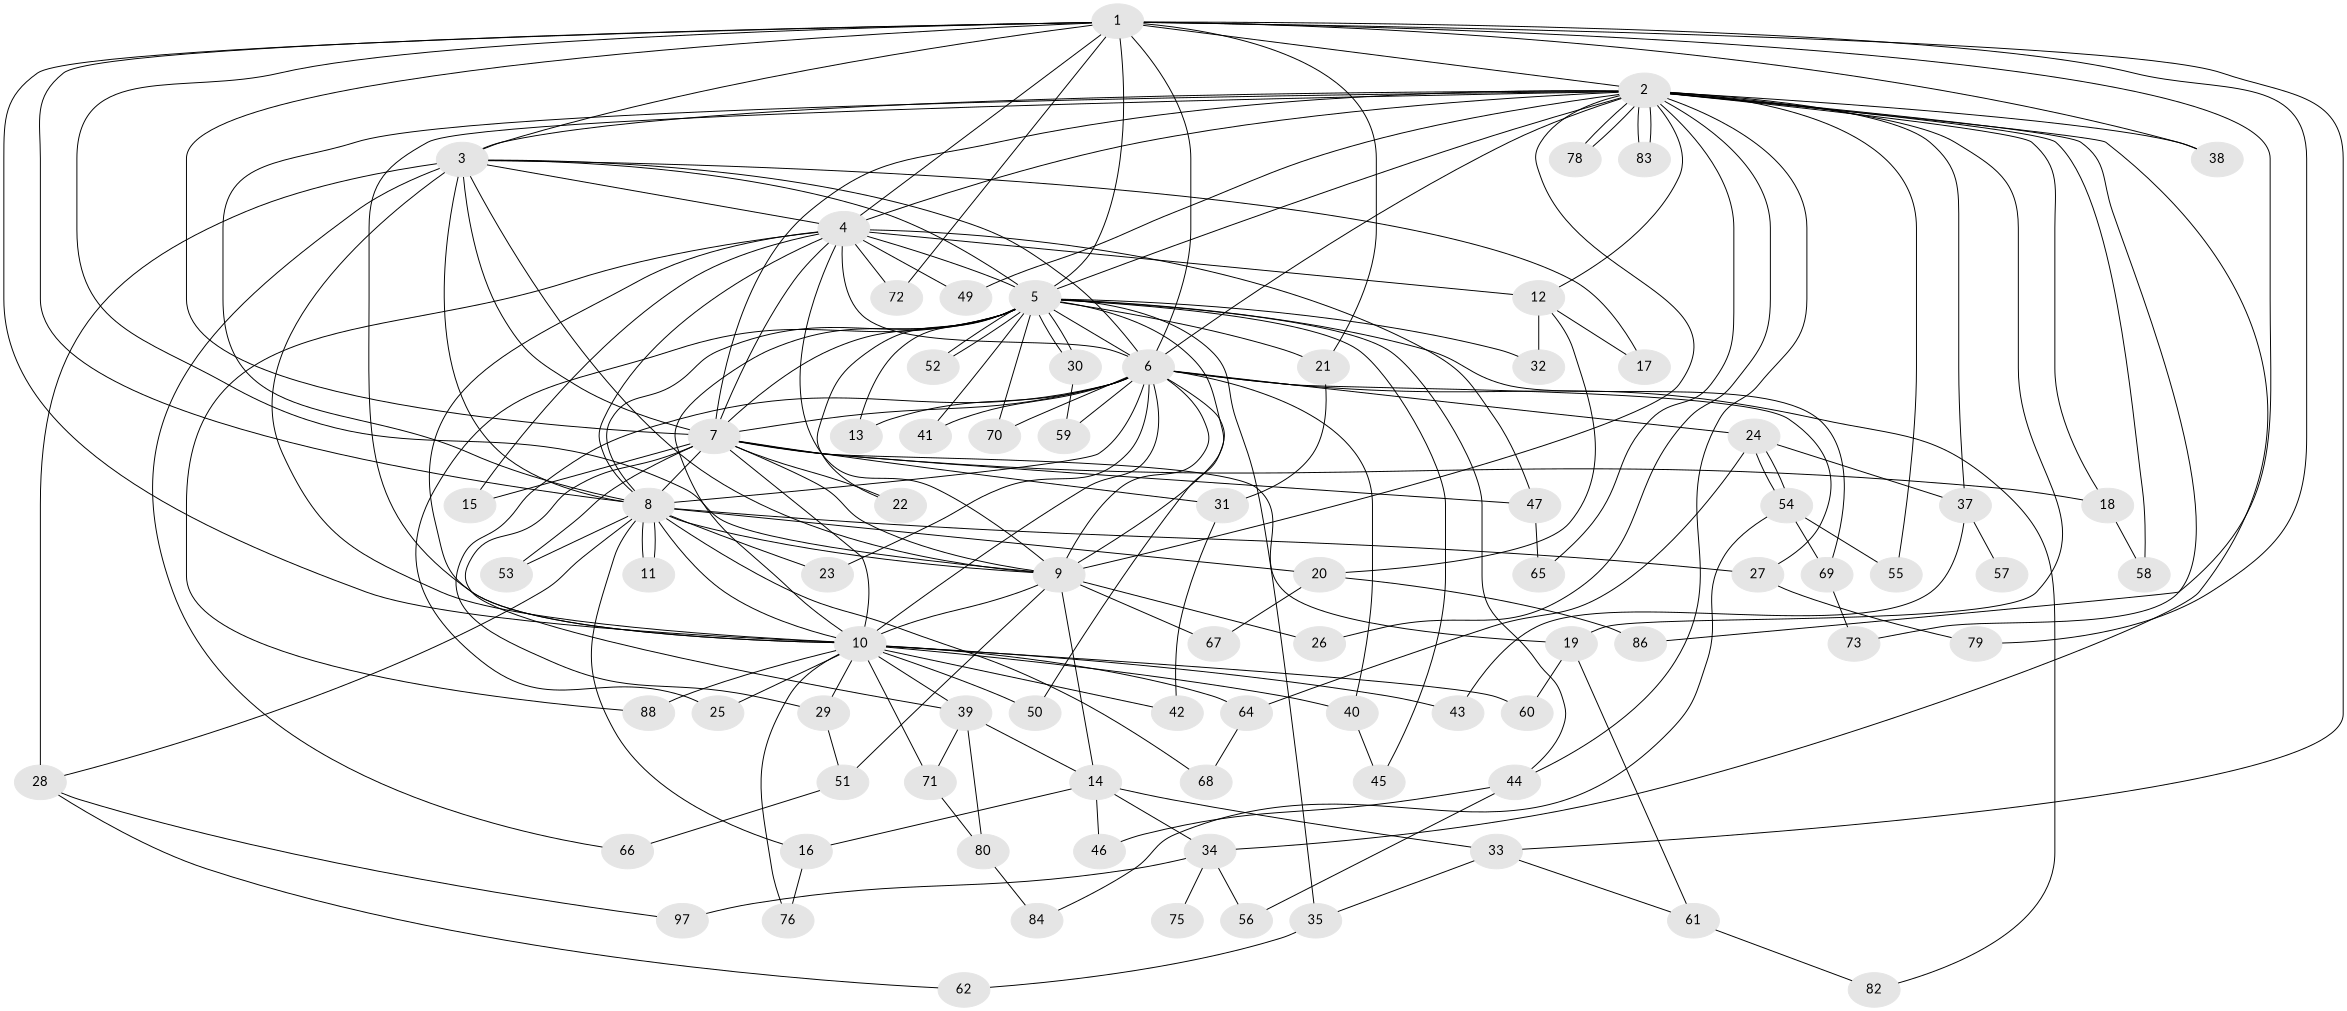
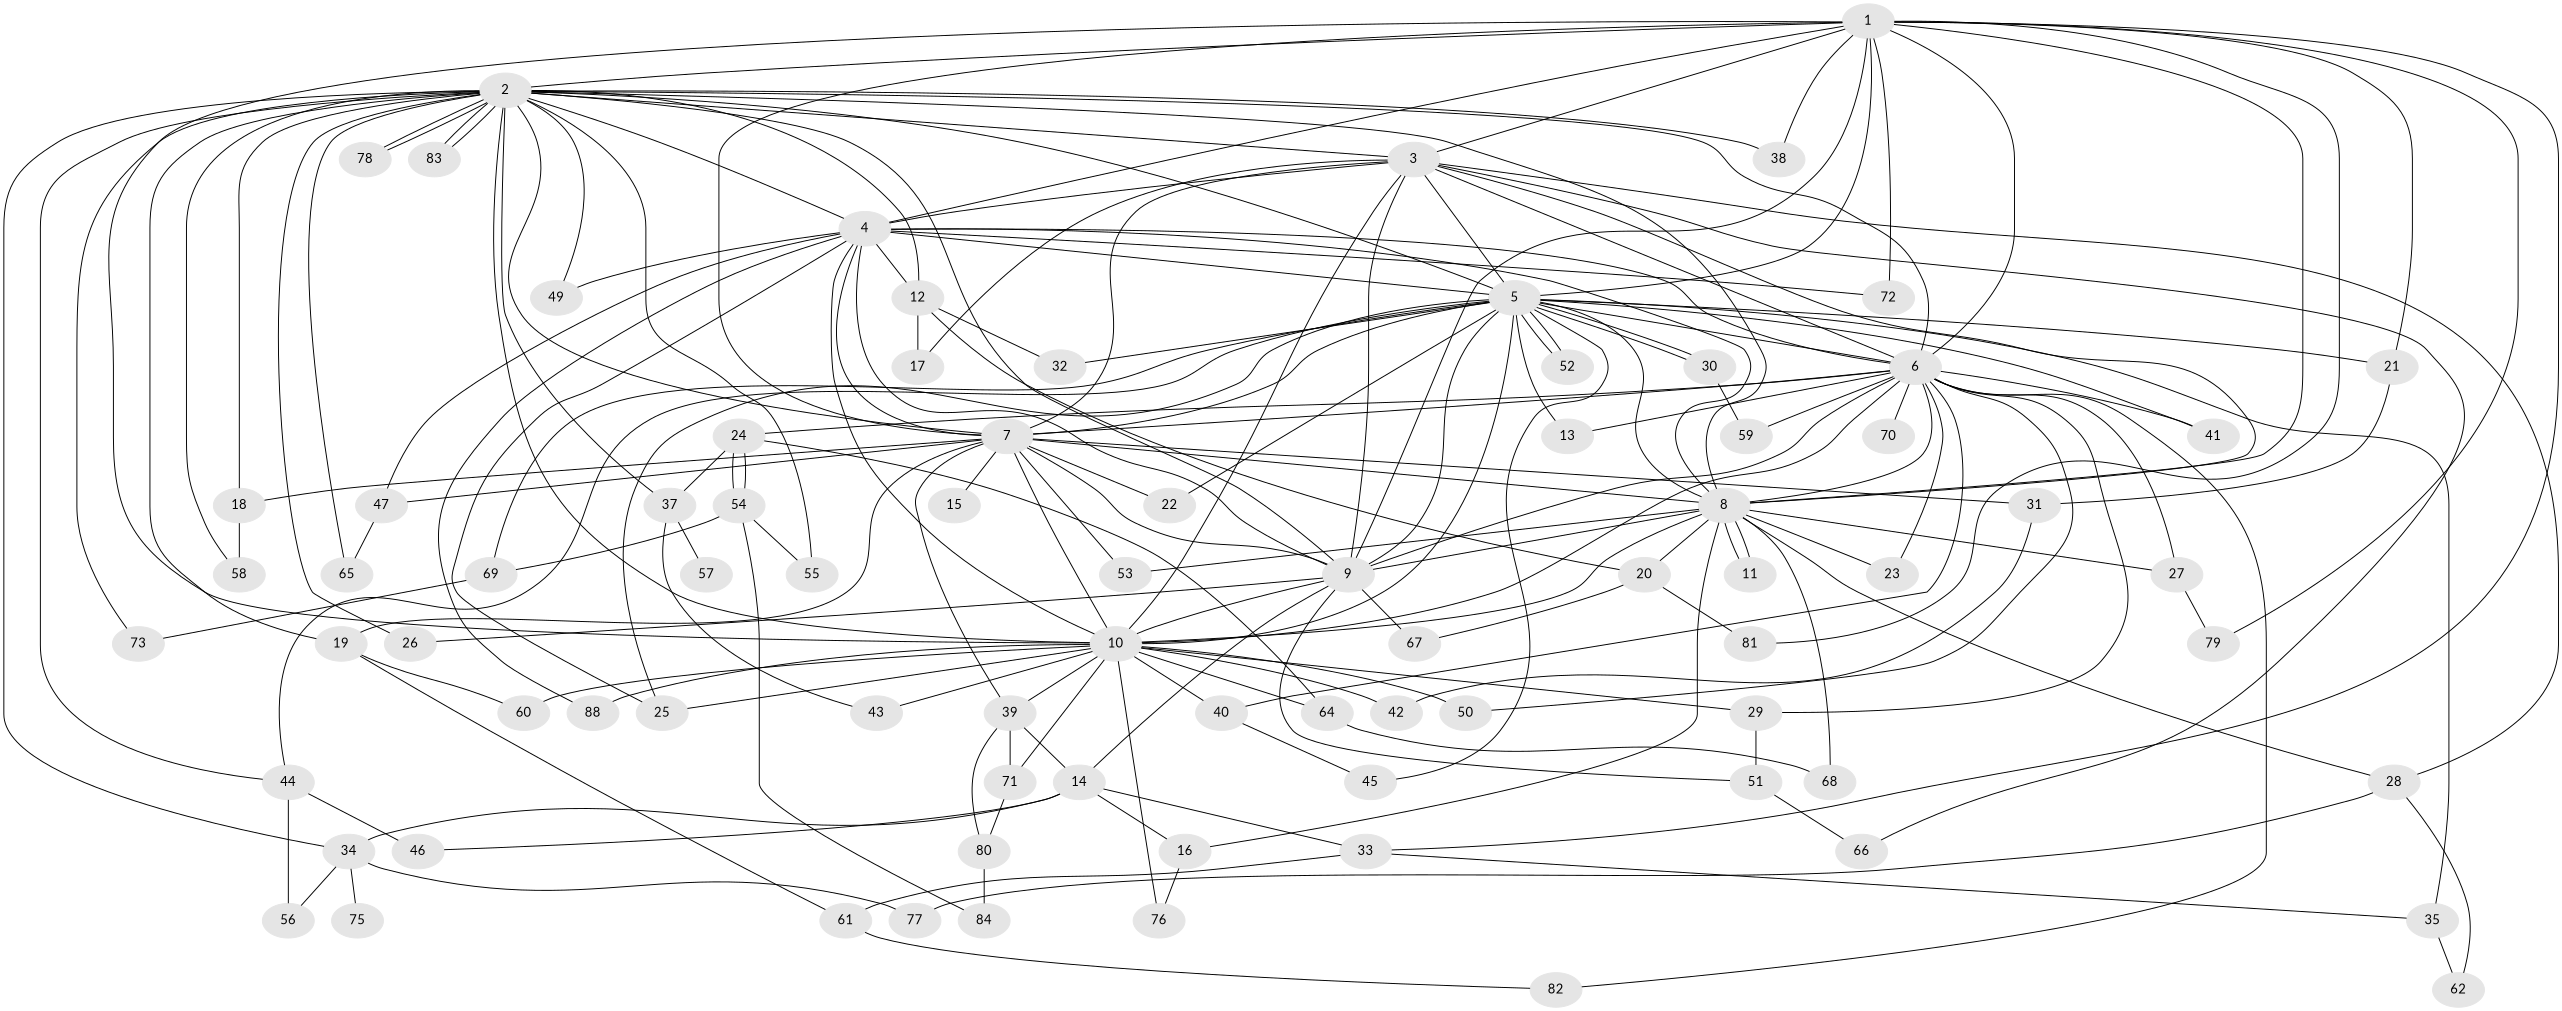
(626, 328) -> (516, 439)
(1015, 367) -> none
(1641, 644) -> (1750, 644)
(682, 921) -> (915, 921)
